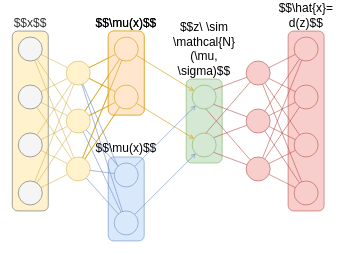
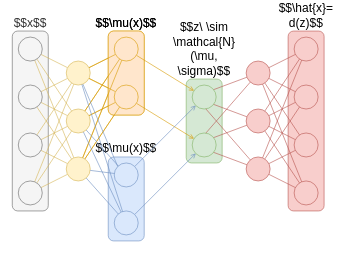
(30, 121) -> (30, 121)
